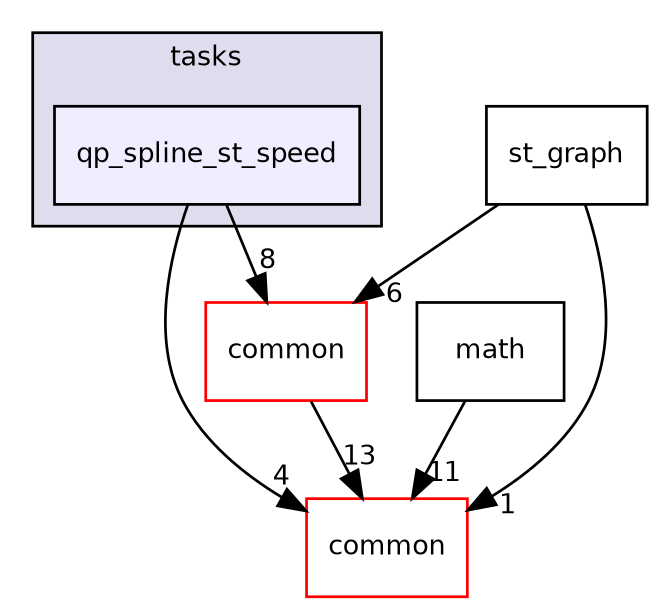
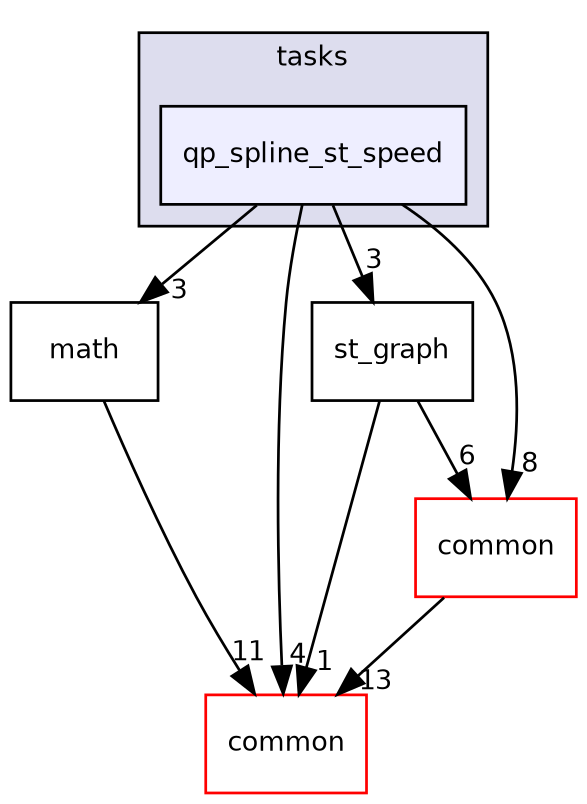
none -> (348, 243)
none -> (209, 245)
